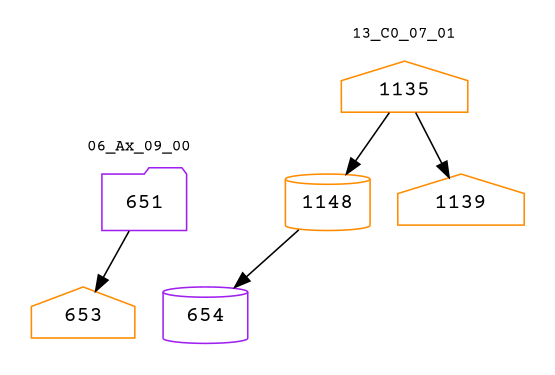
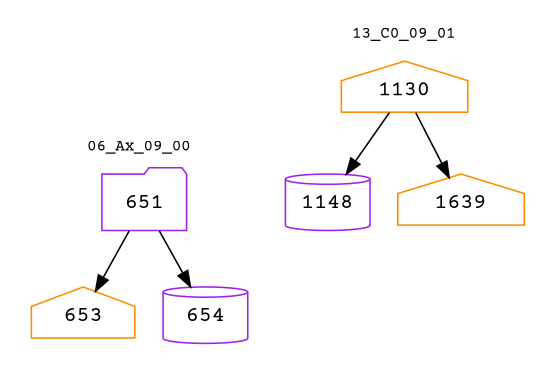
(405, 34) -> (405, 34)
(405, 89) -> (405, 89)
(328, 202) -> (328, 202)
(461, 202) -> (461, 202)
(273, 253) -> (171, 252)
